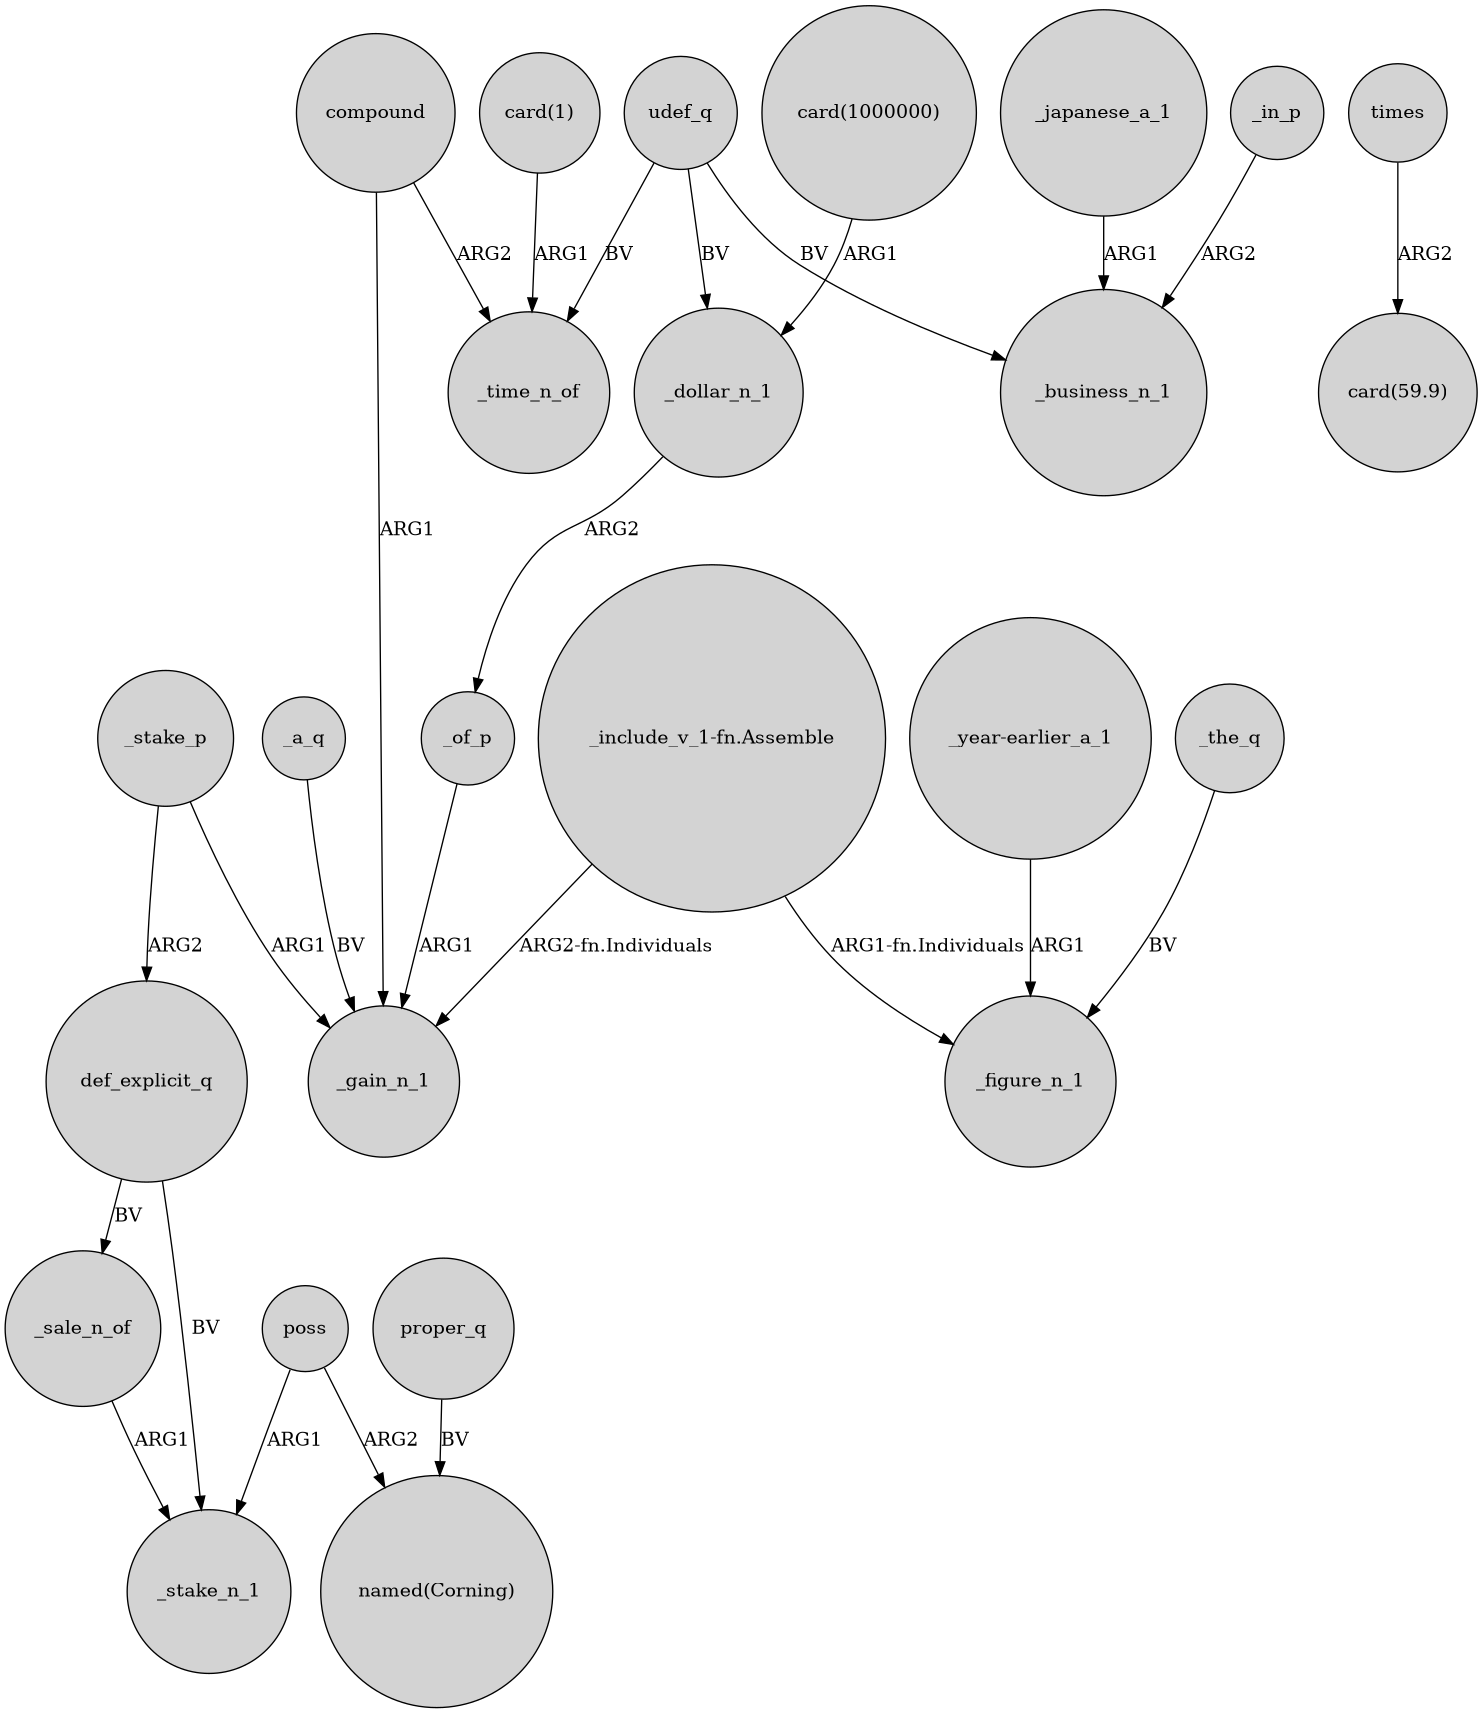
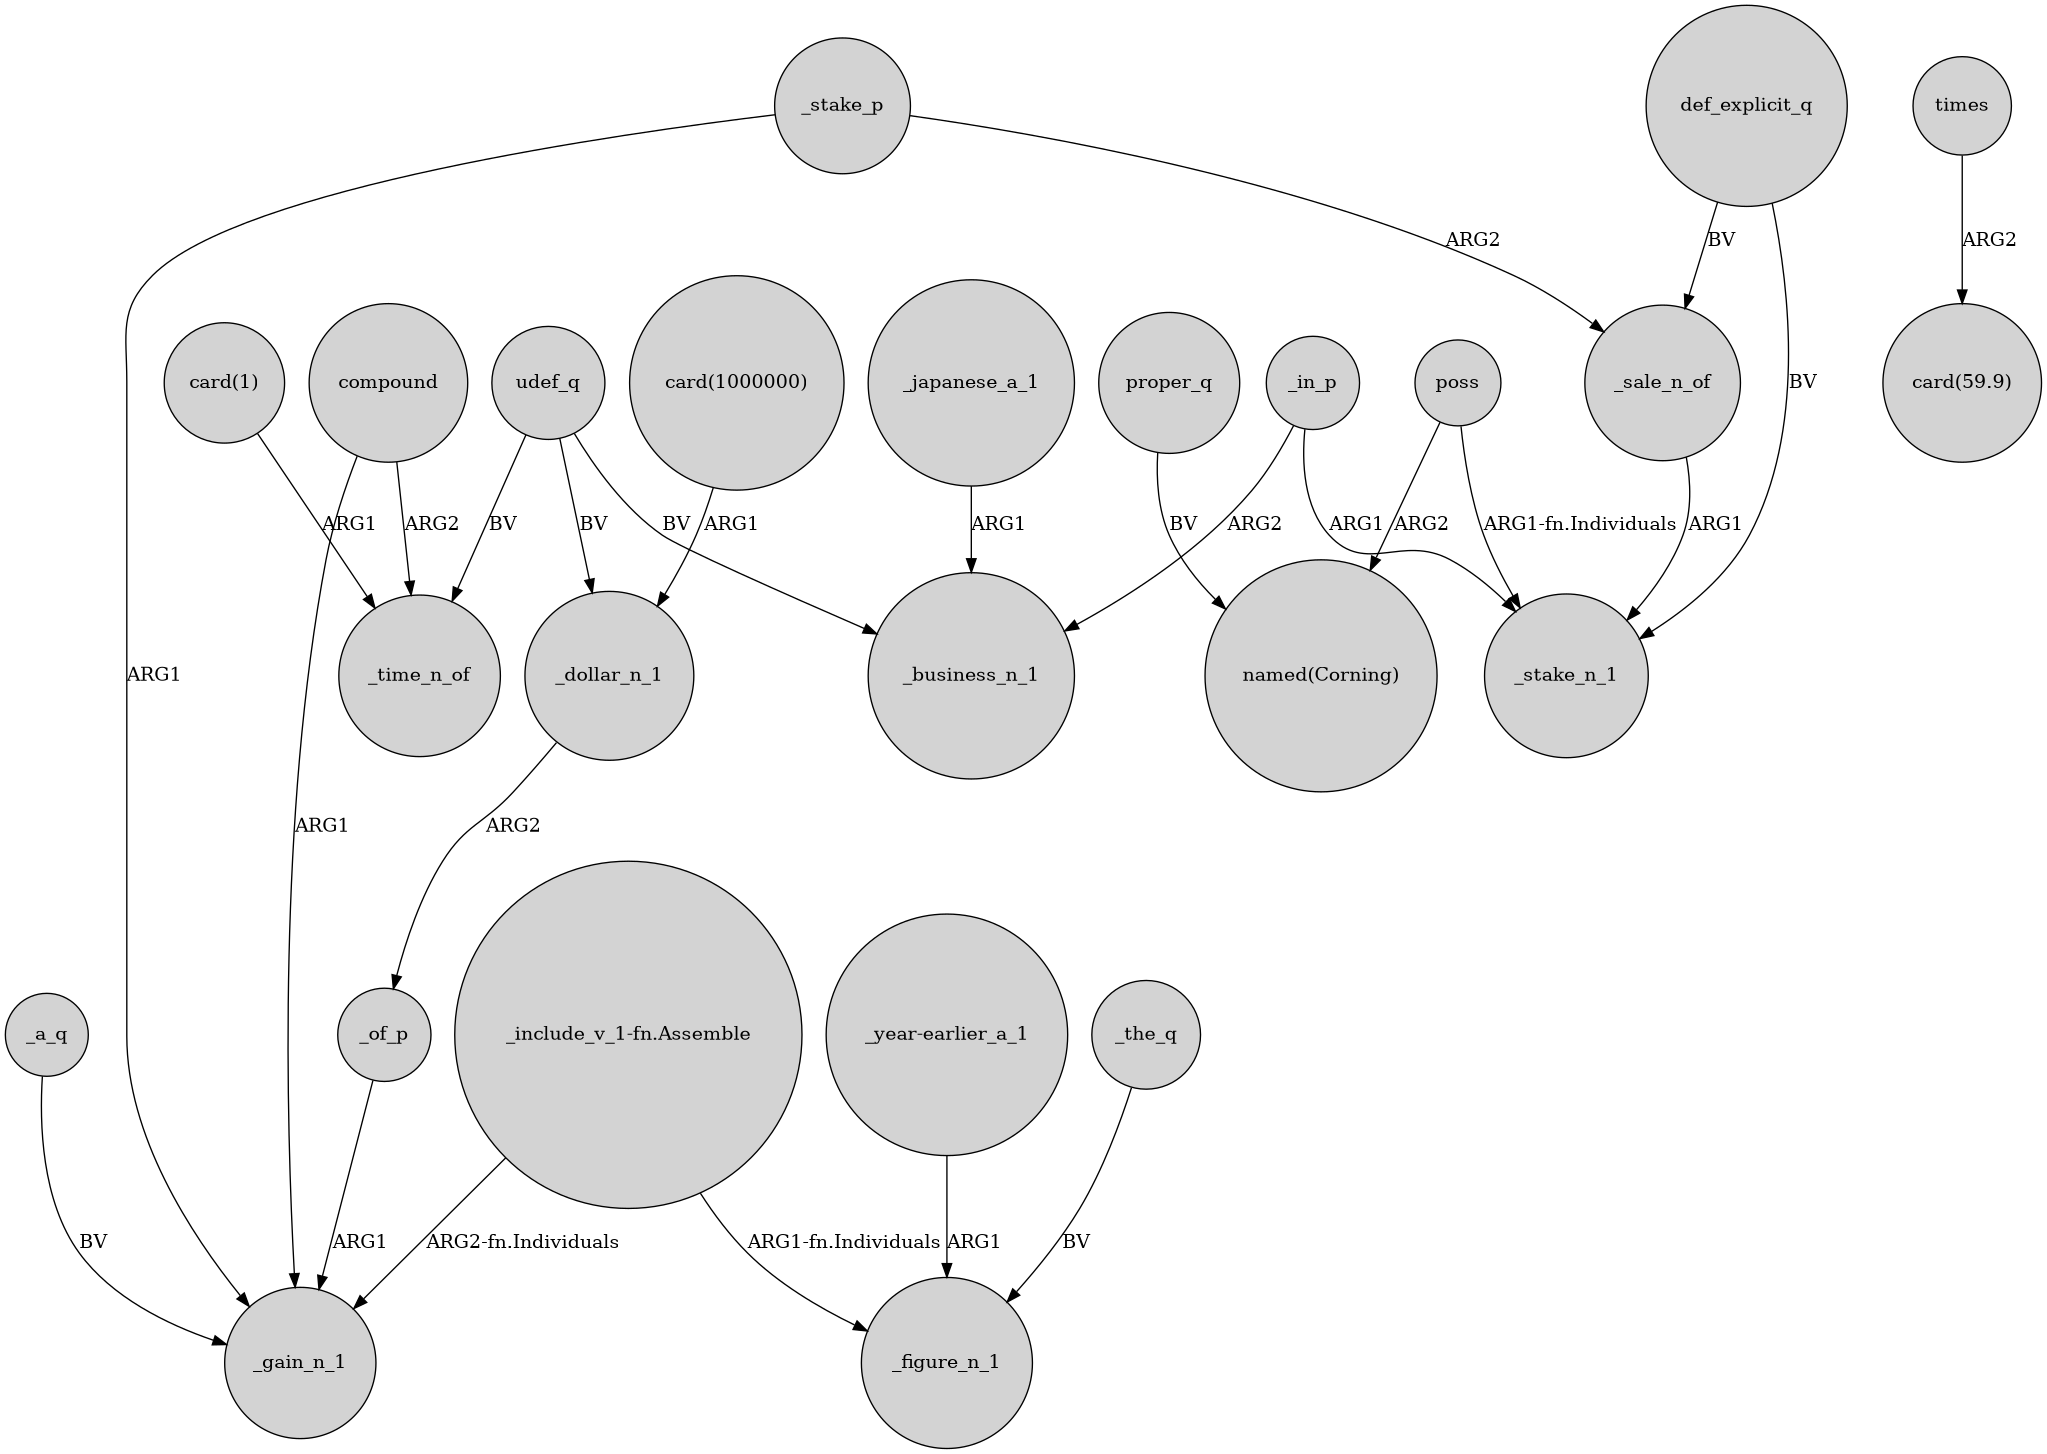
none -> (1367, 553)
(151, 886) -> (1262, 187)
(295, 1441) -> (1581, 525)
